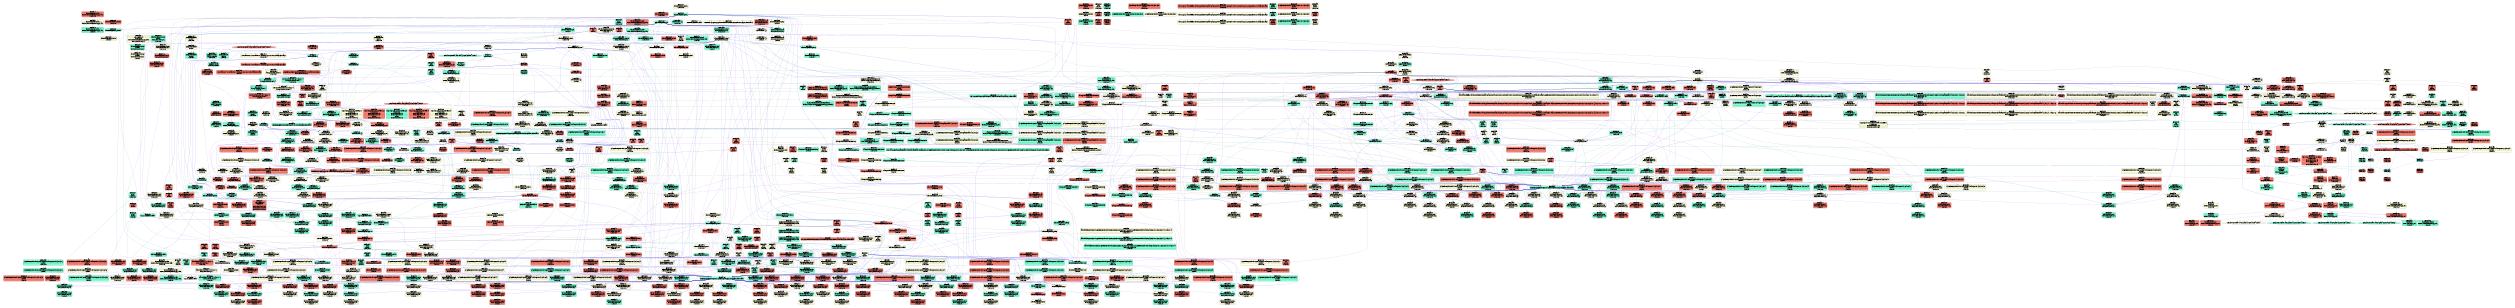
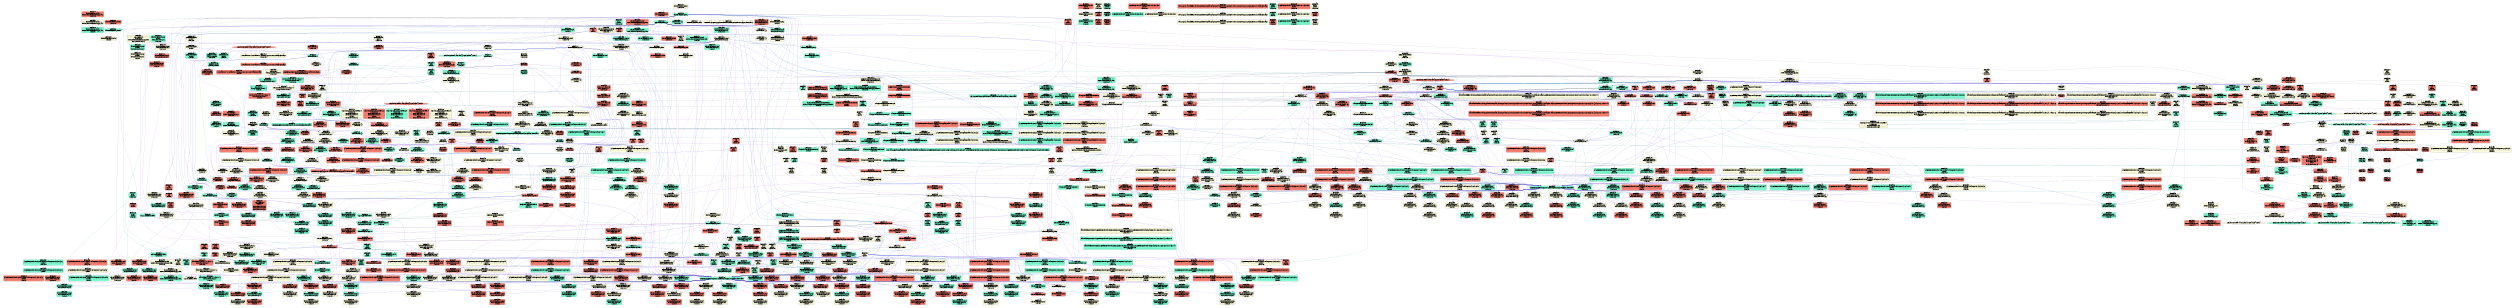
(1172, 114) -> none
none -> (1215, 205)
